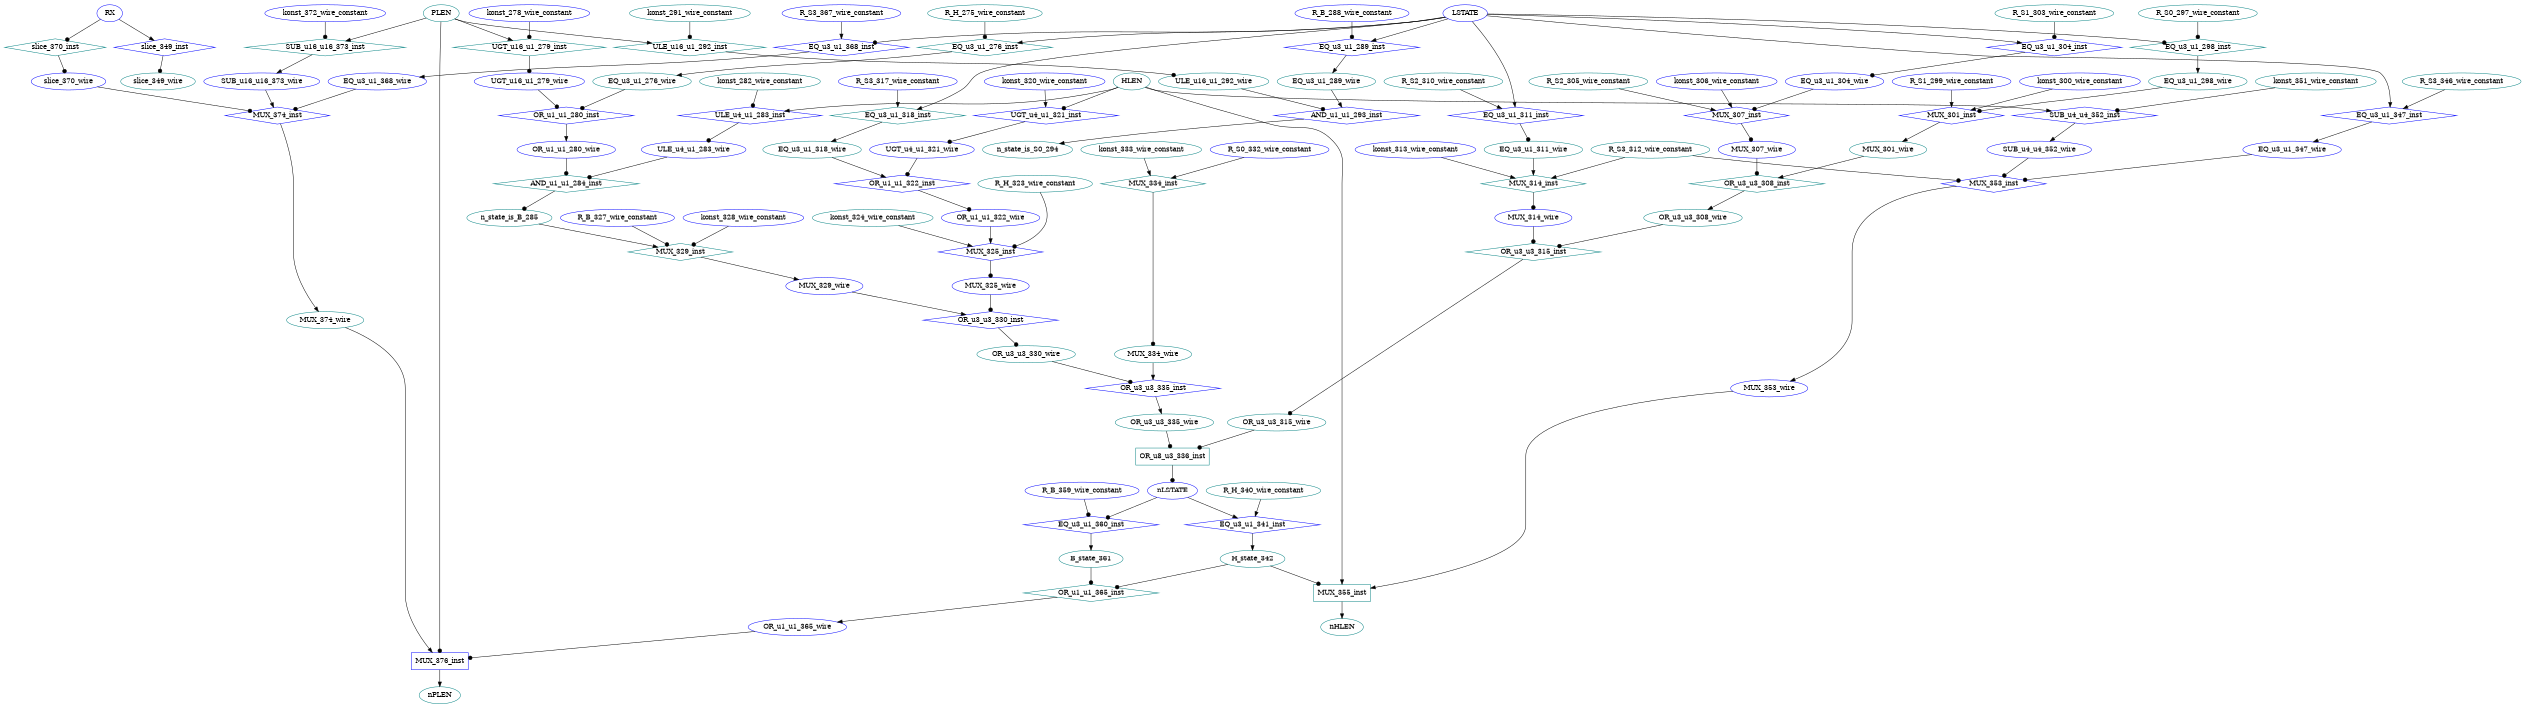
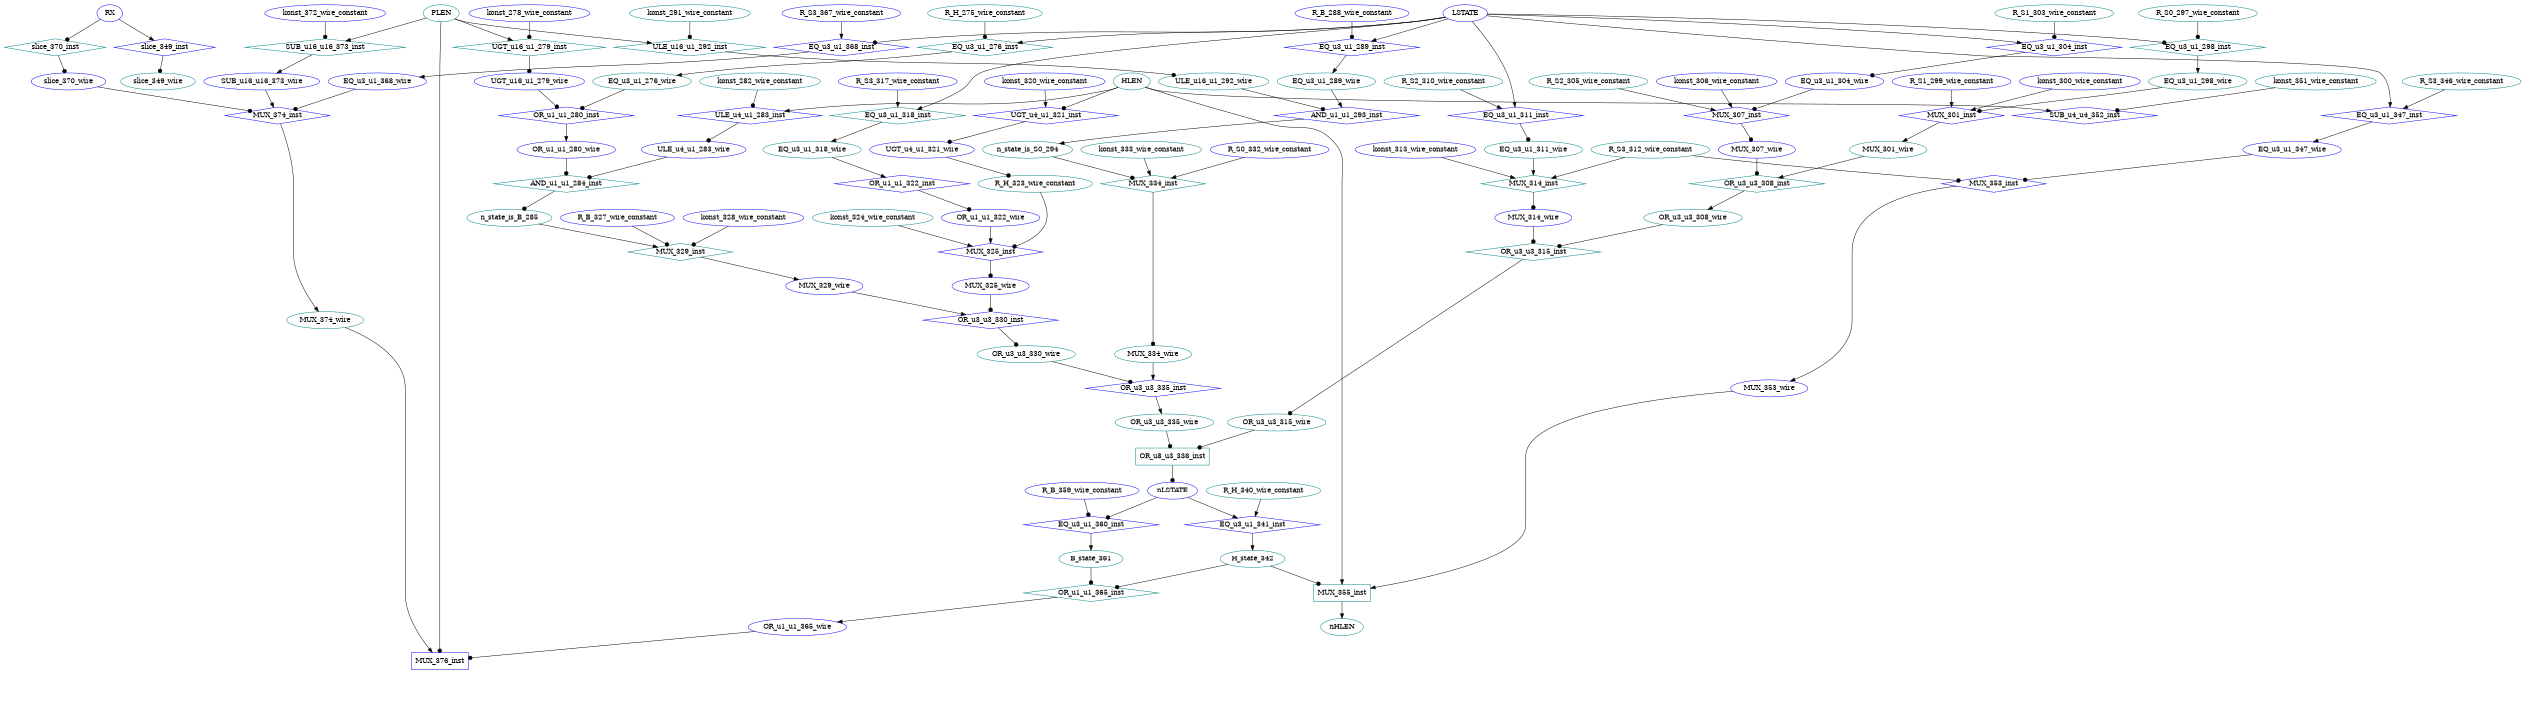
(2039, 150) -> none
(913, 165) -> (976, 166)
none -> (1092, 167)
(440, 695) -> none
